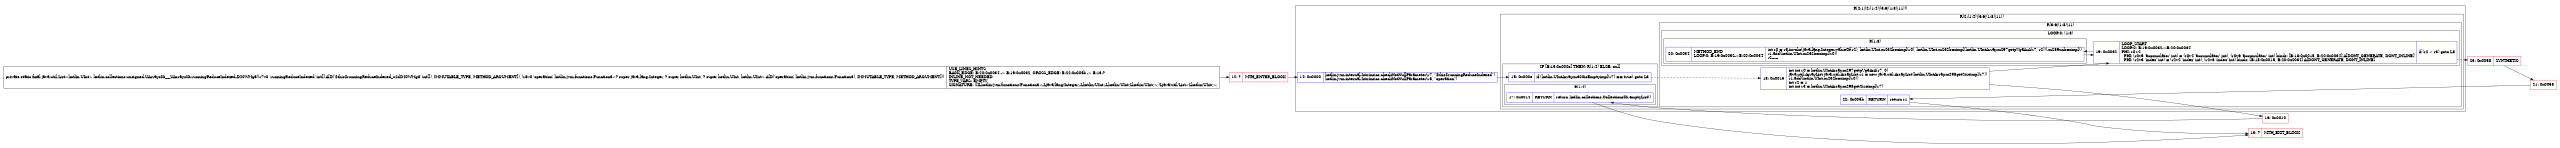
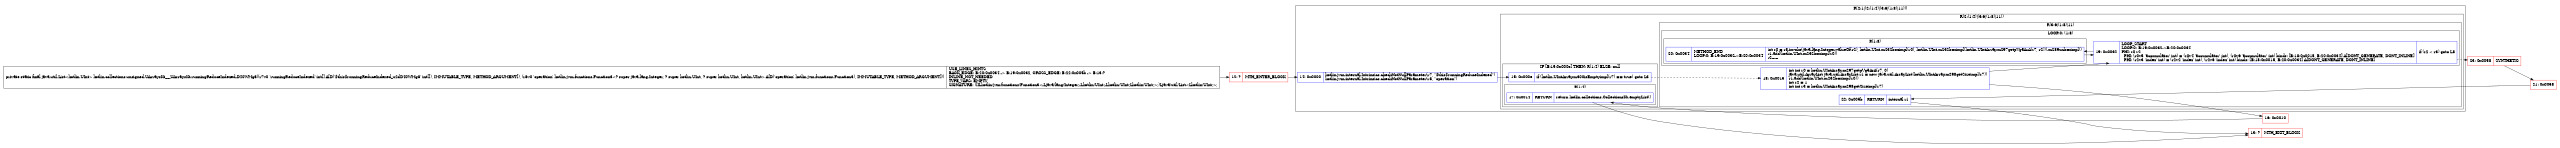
(1899, 100) -> (1899, 100)
